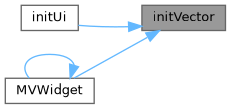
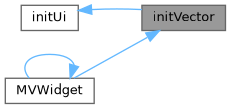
(103, 27) -> (117, 9)
